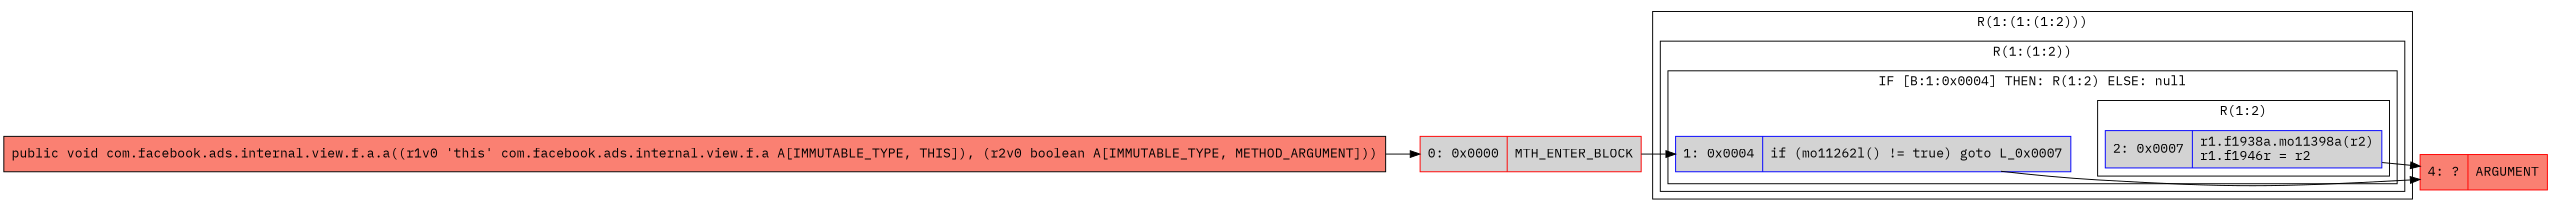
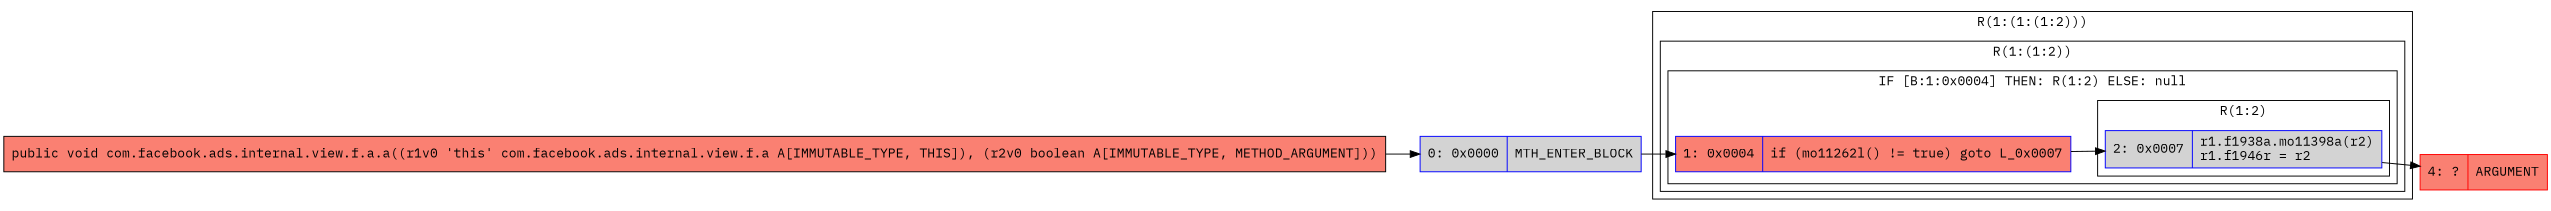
(1531, 154) -> (1531, 154)
(1873, 154) -> (1873, 154)
(2205, 185) -> (2083, 151)
